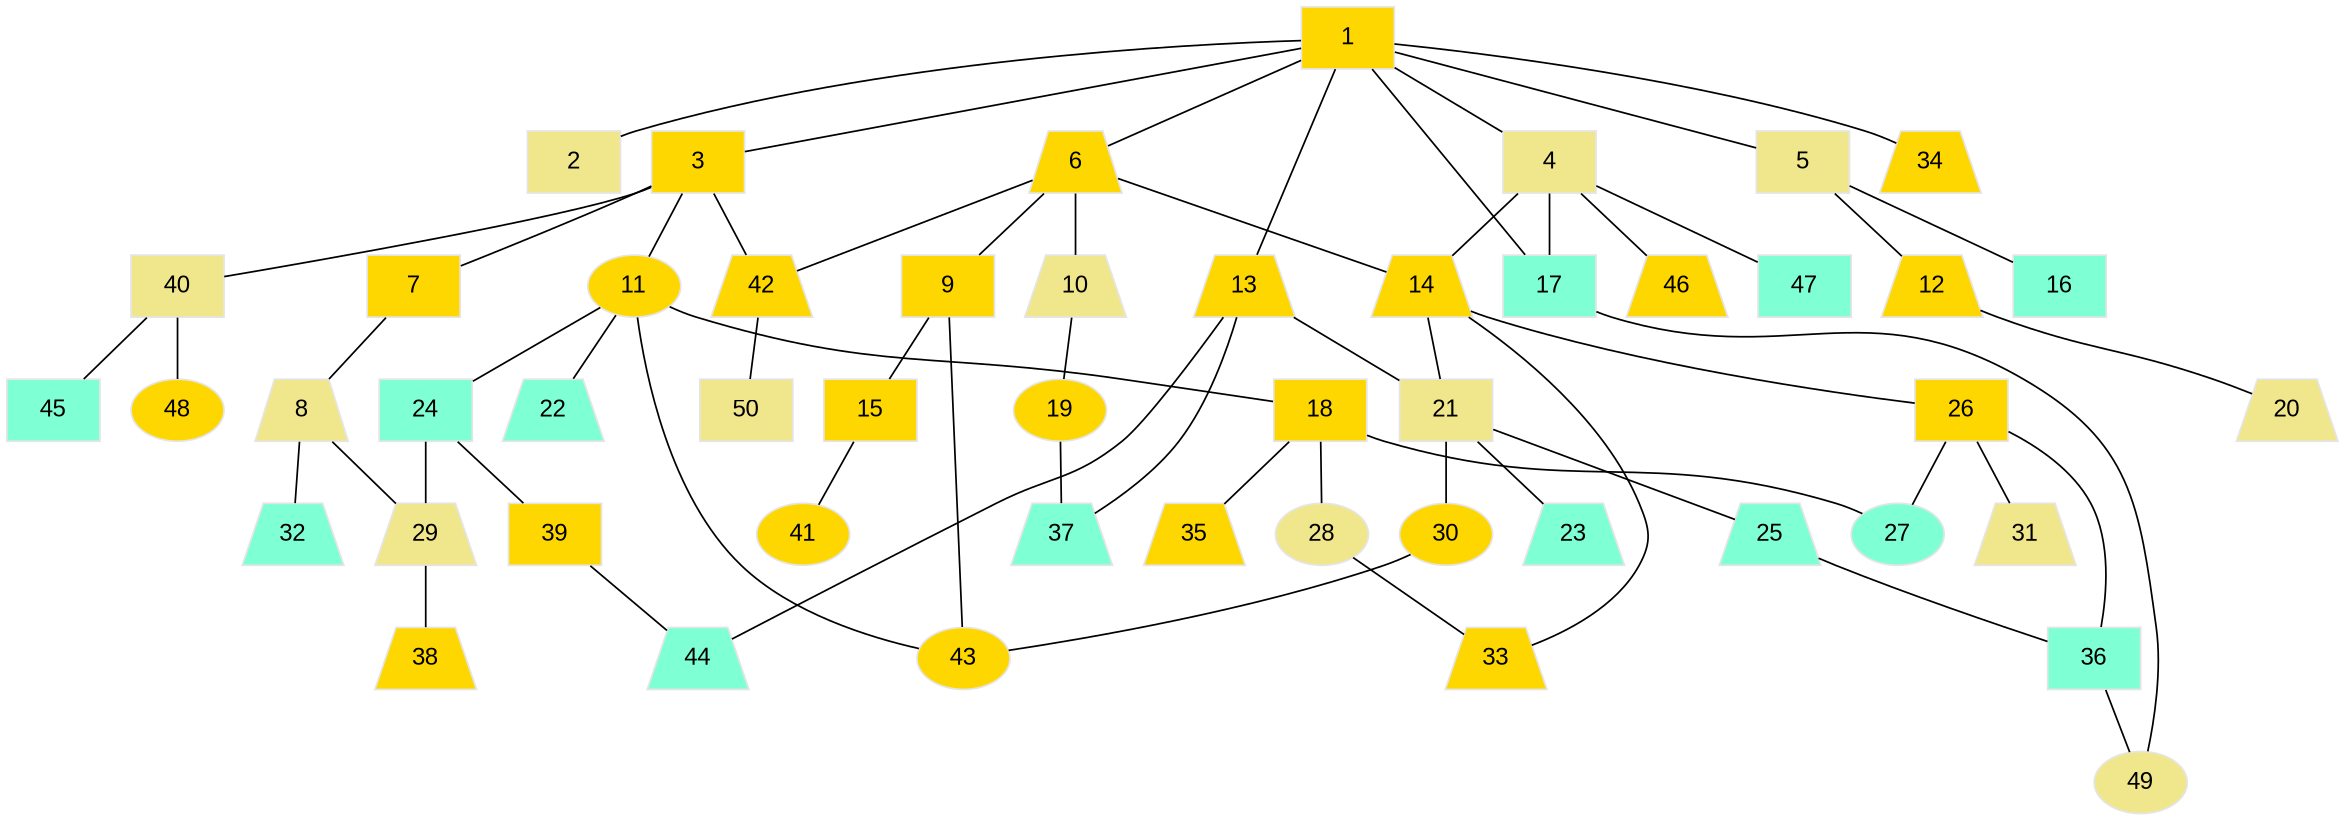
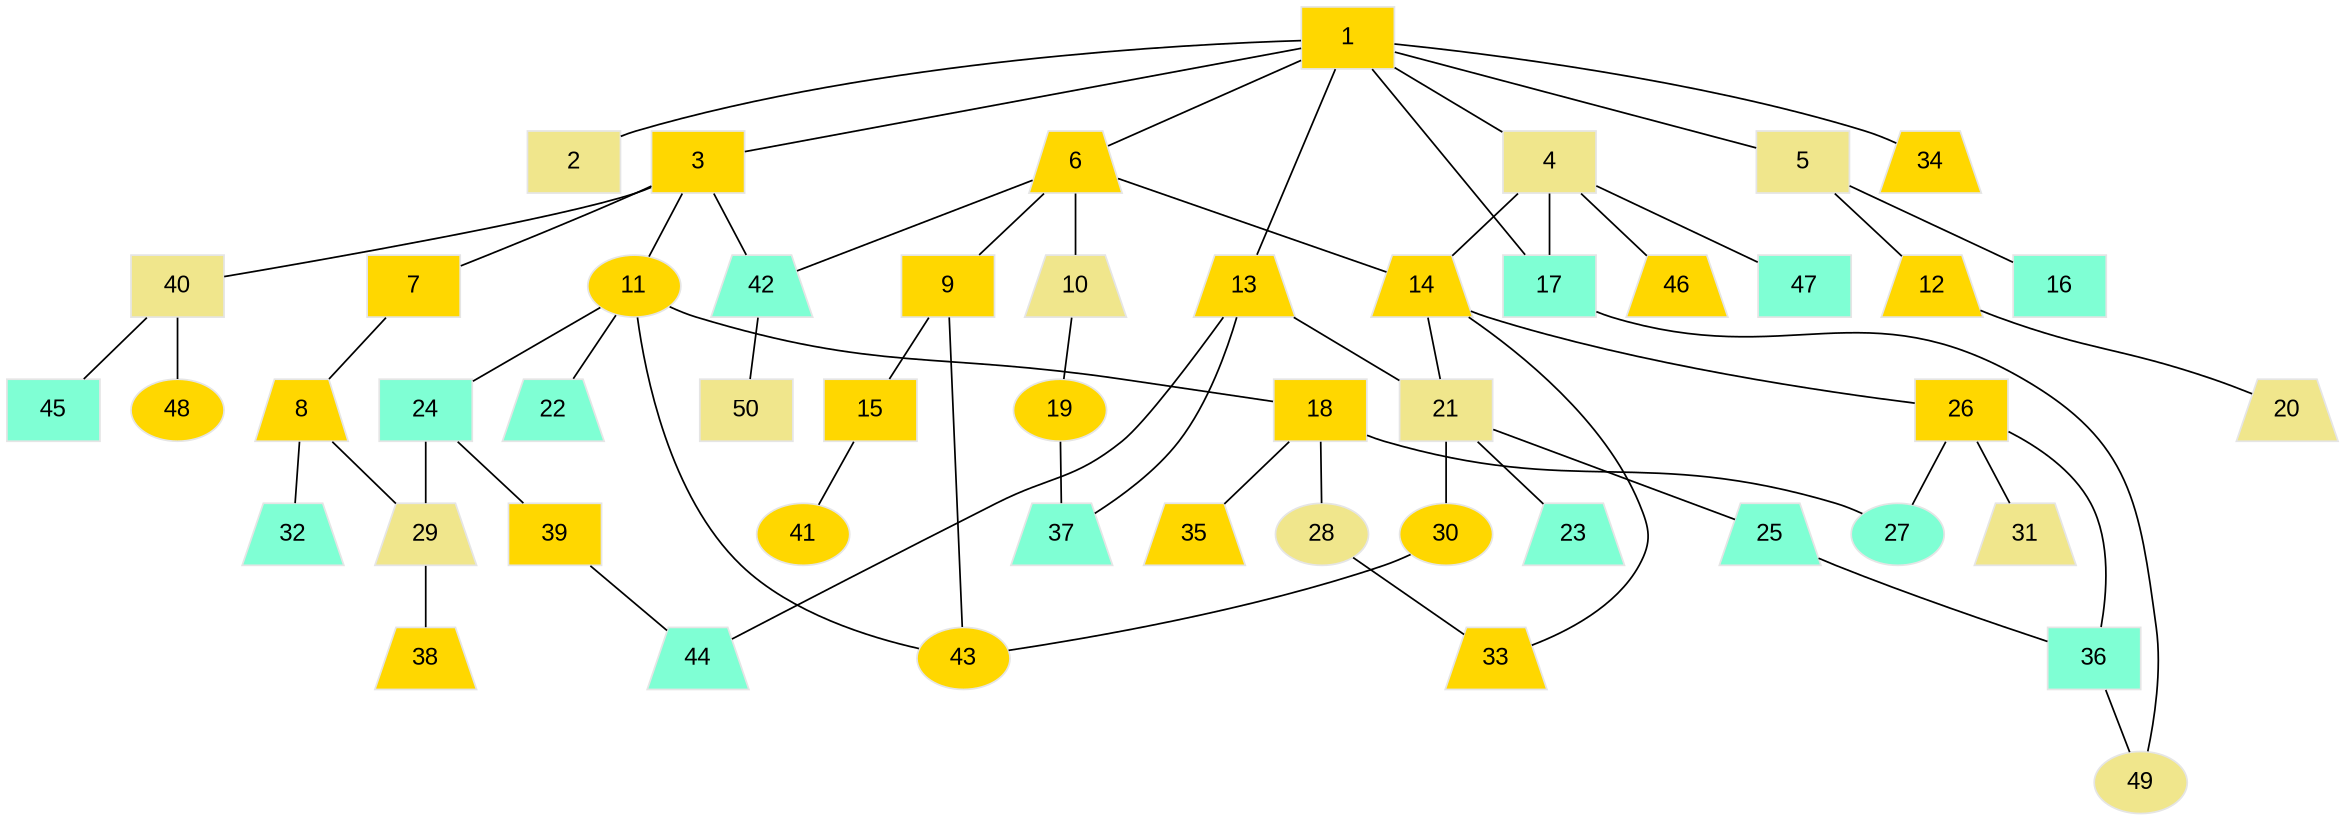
(762, 286) -> (762, 286)
(302, 410) -> (302, 410)
